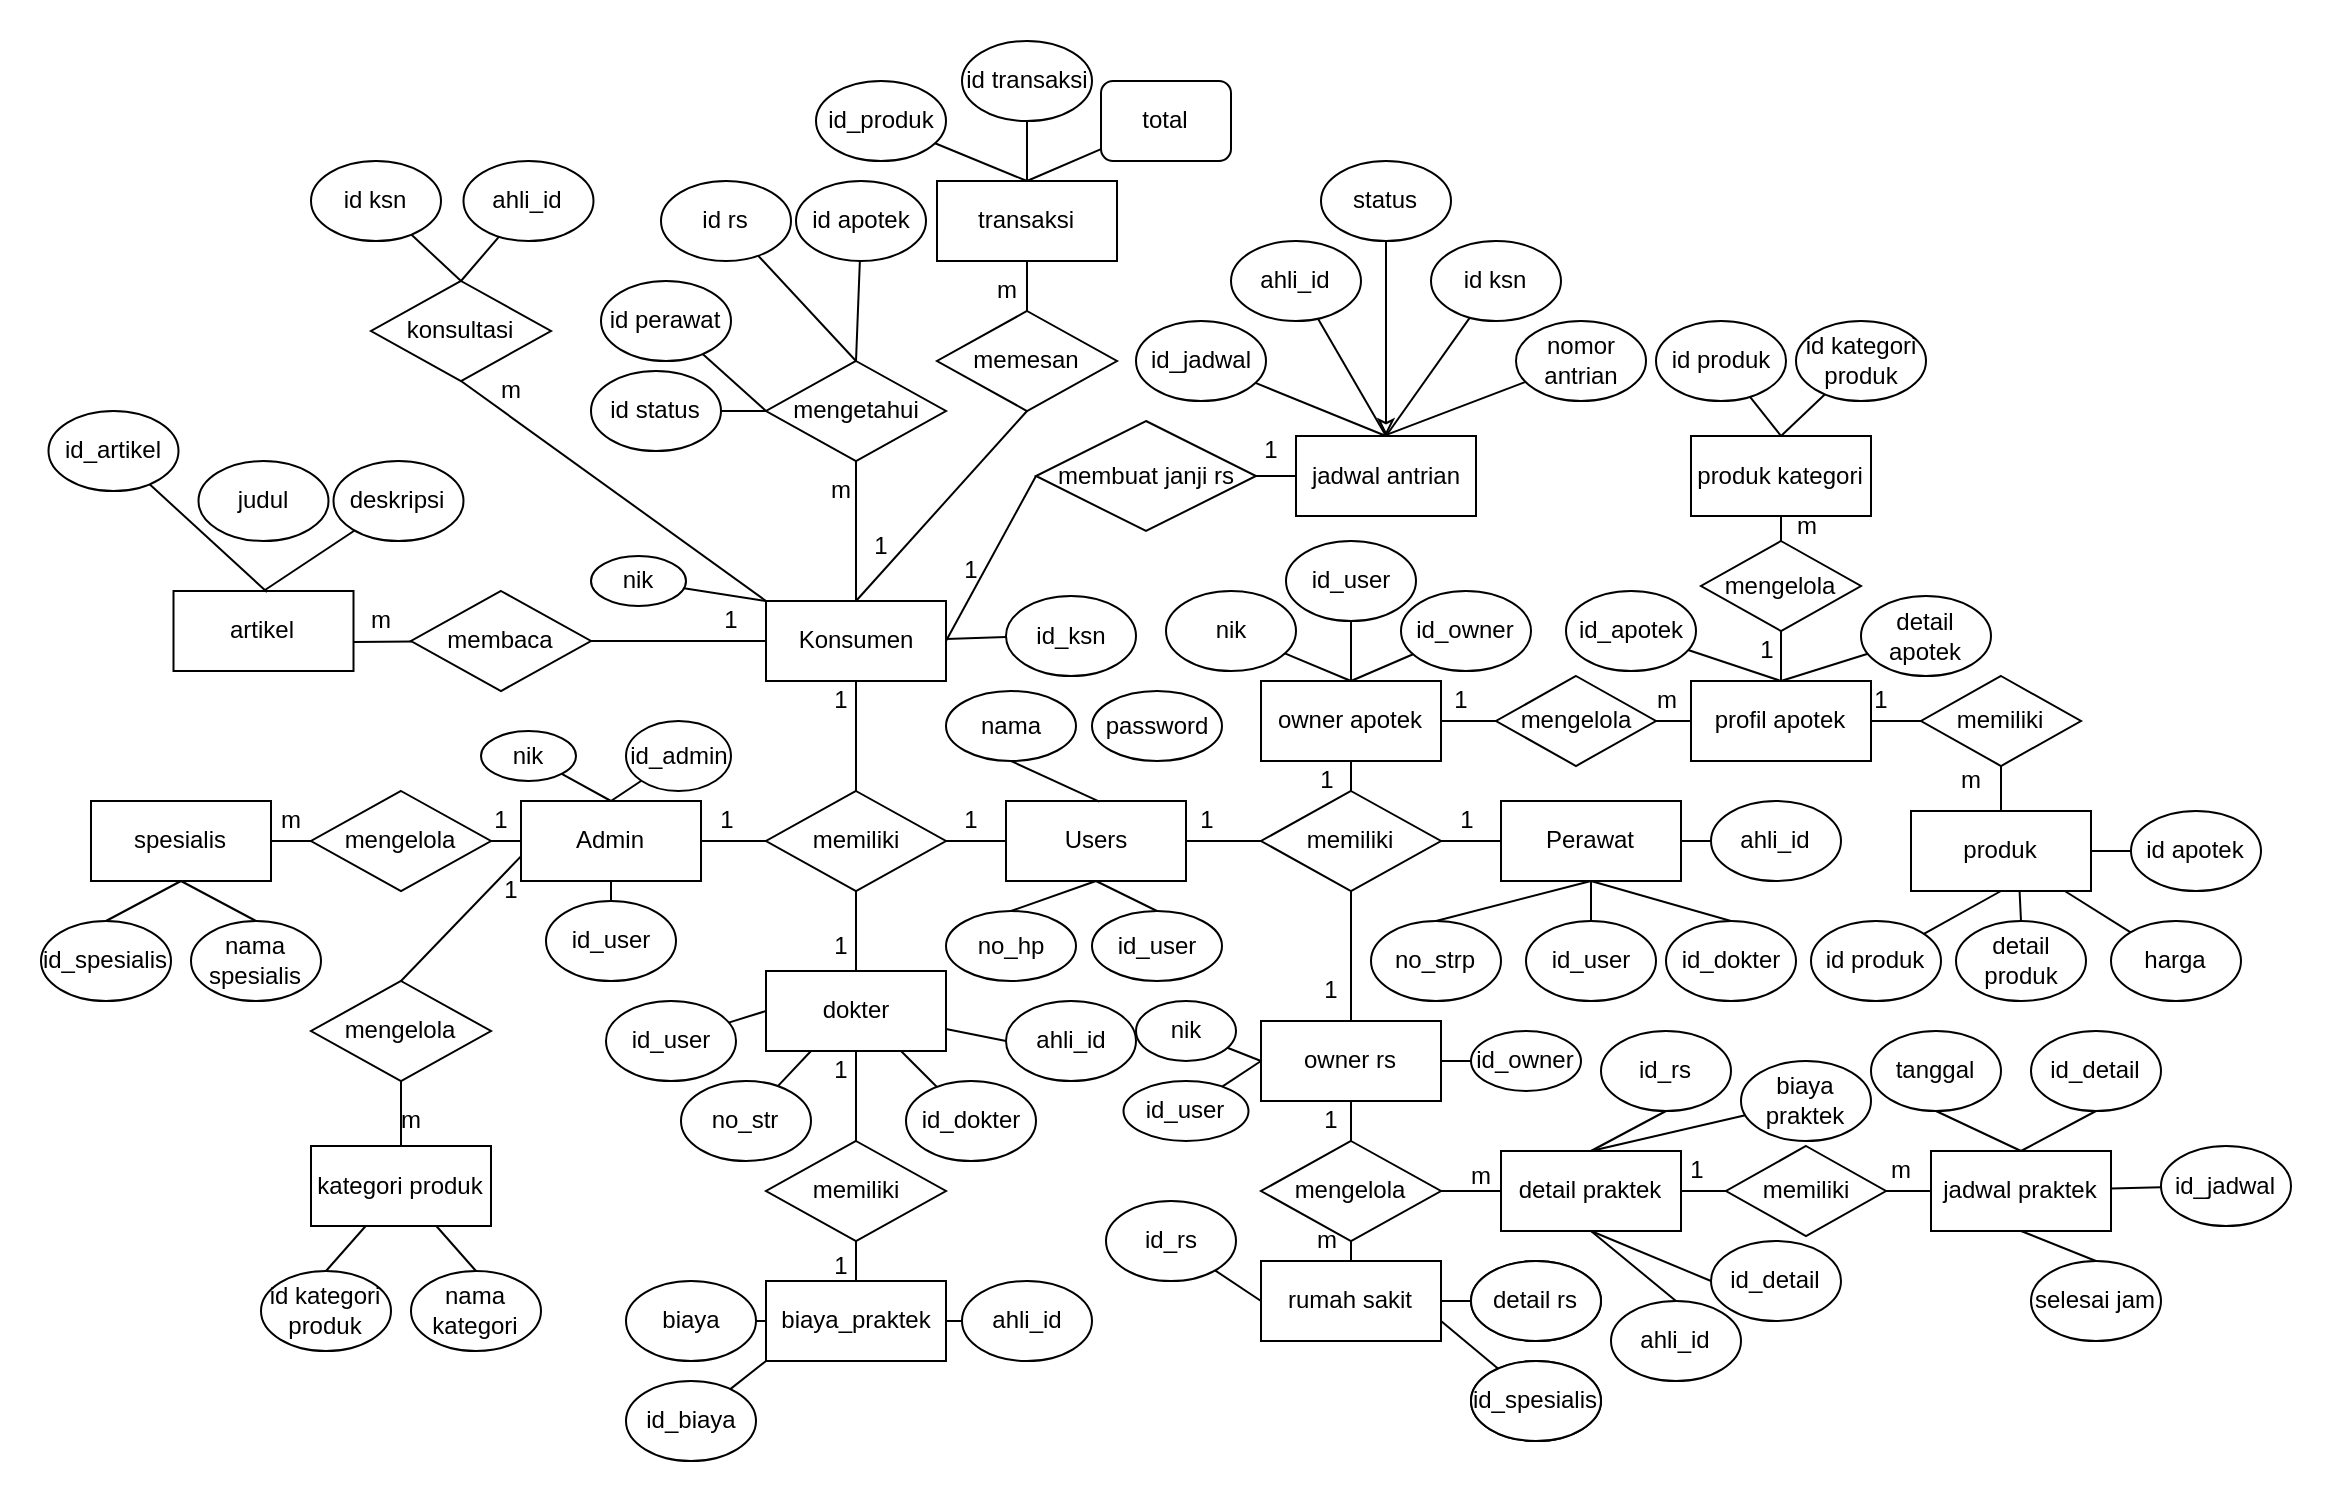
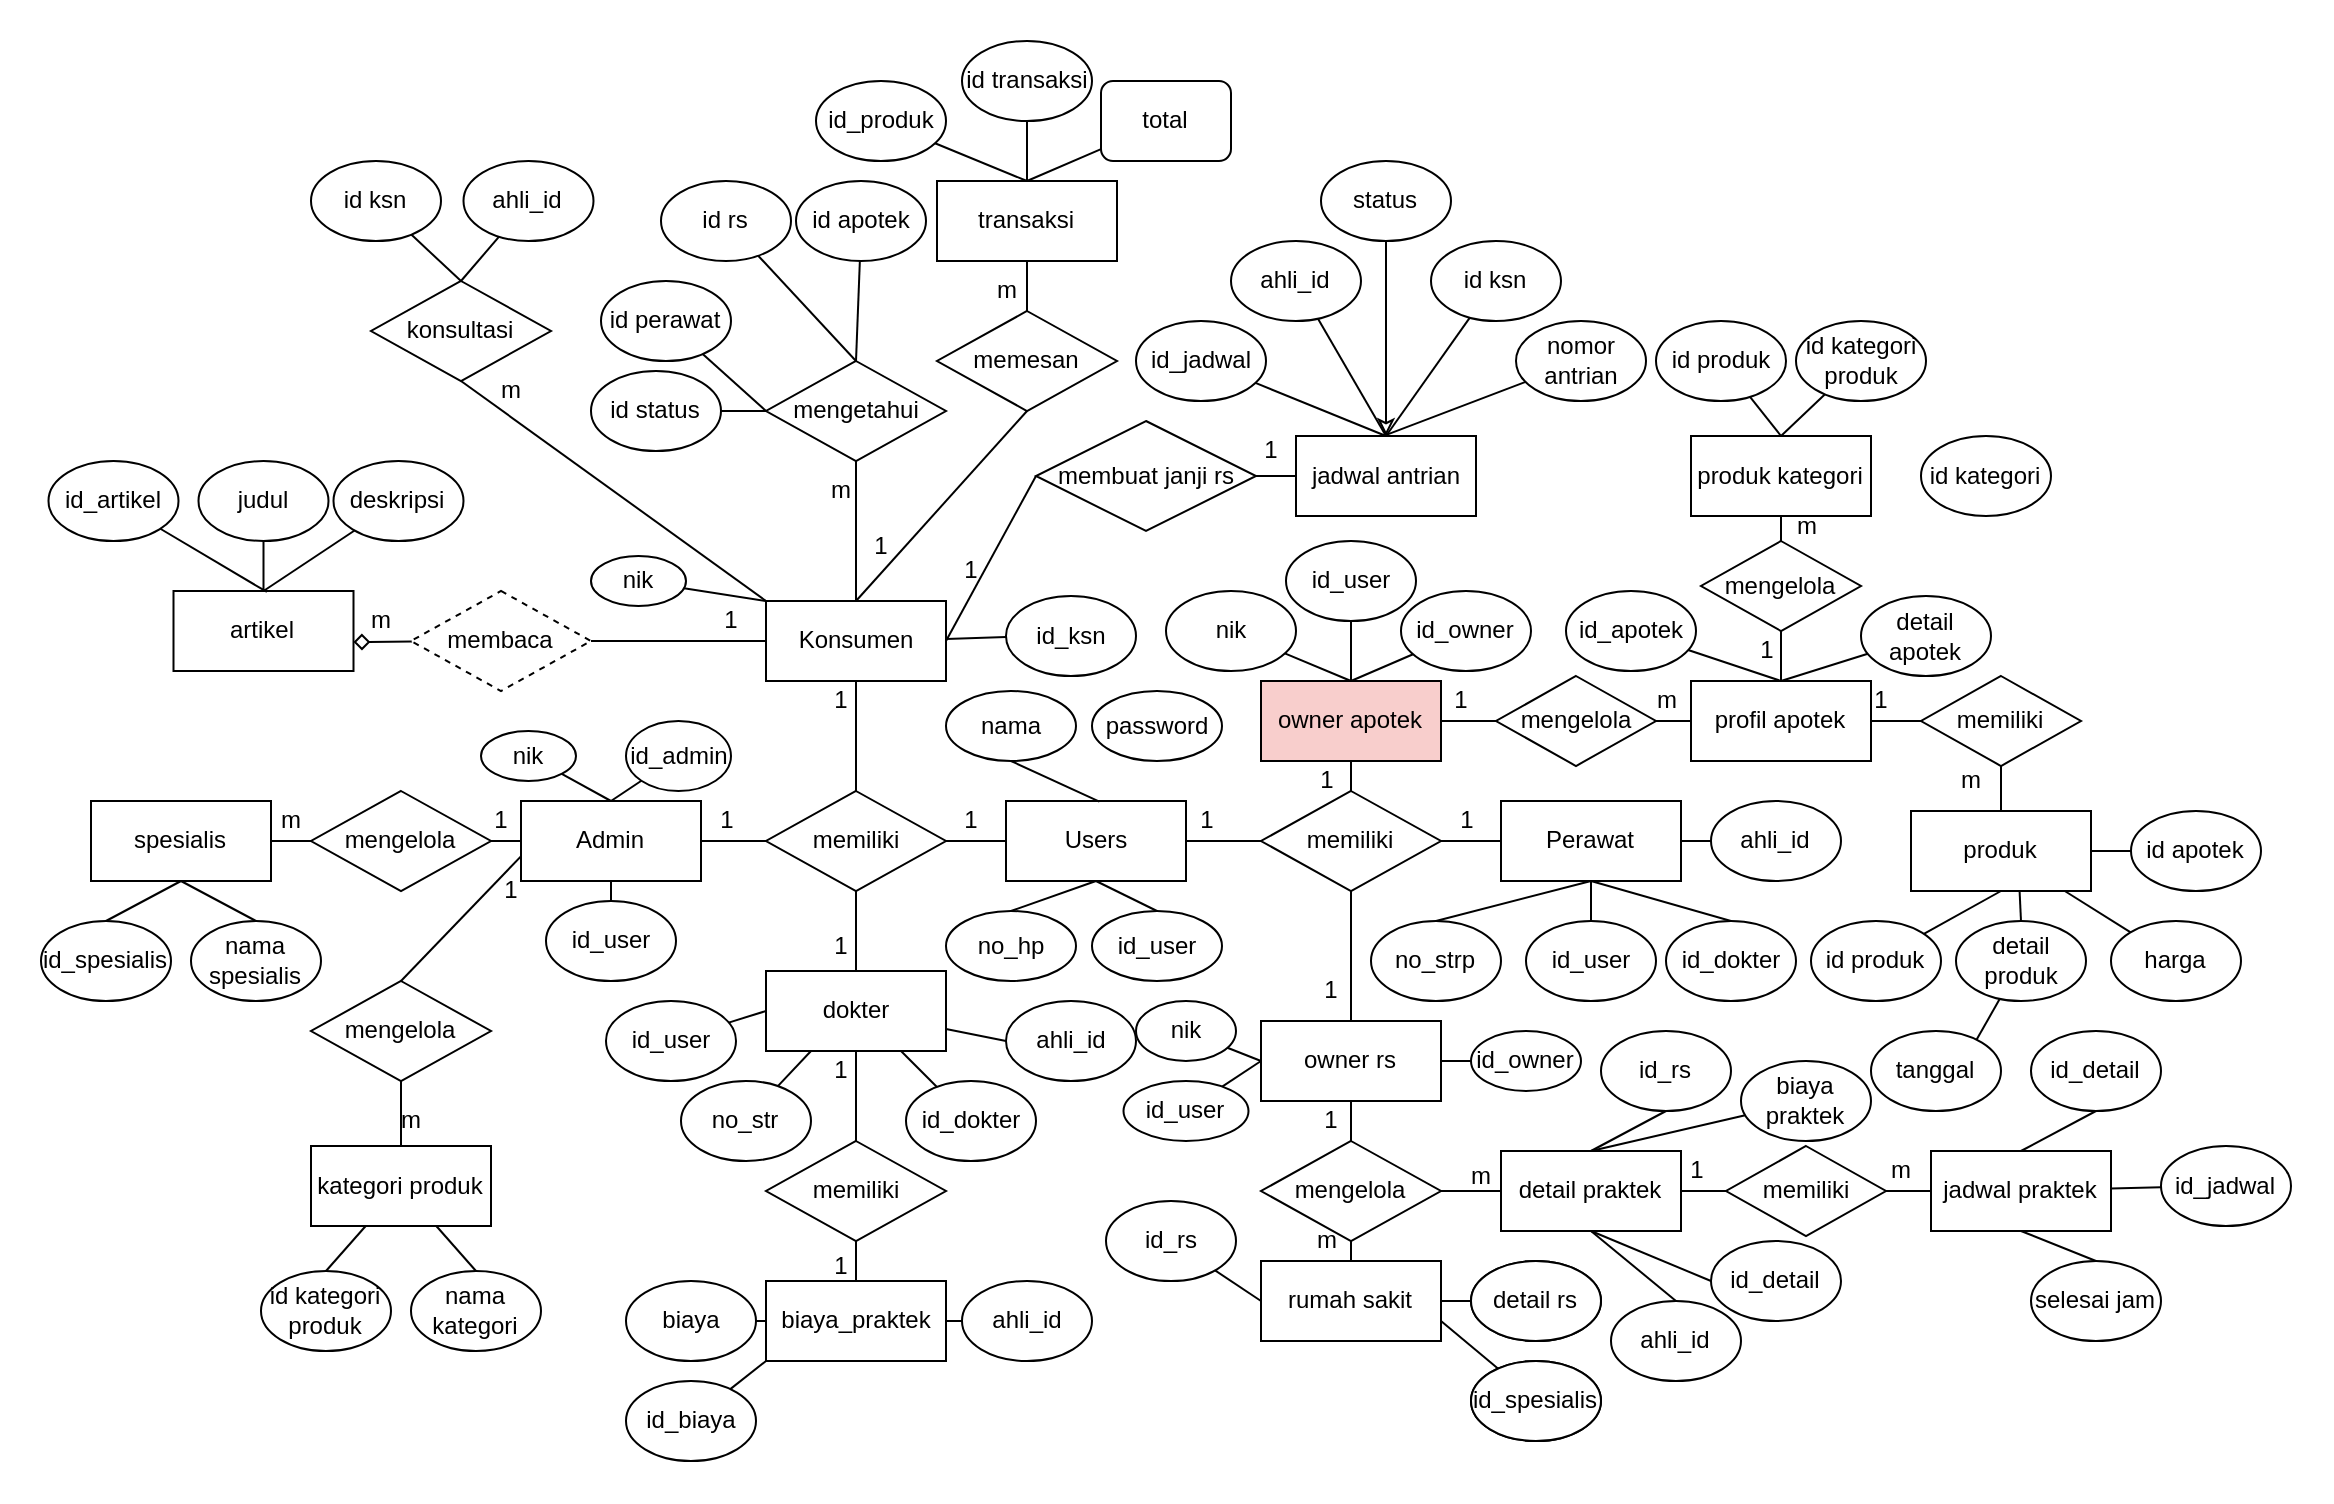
(114, 451) -> (114, 501)
none -> (1986, 476)
none -> (264, 563)
(501, 641) -> (501, 641)
(362, 642) -> (370, 642)
(1351, 721) -> (1351, 721)
(1978, 1131) -> (1988, 1020)
